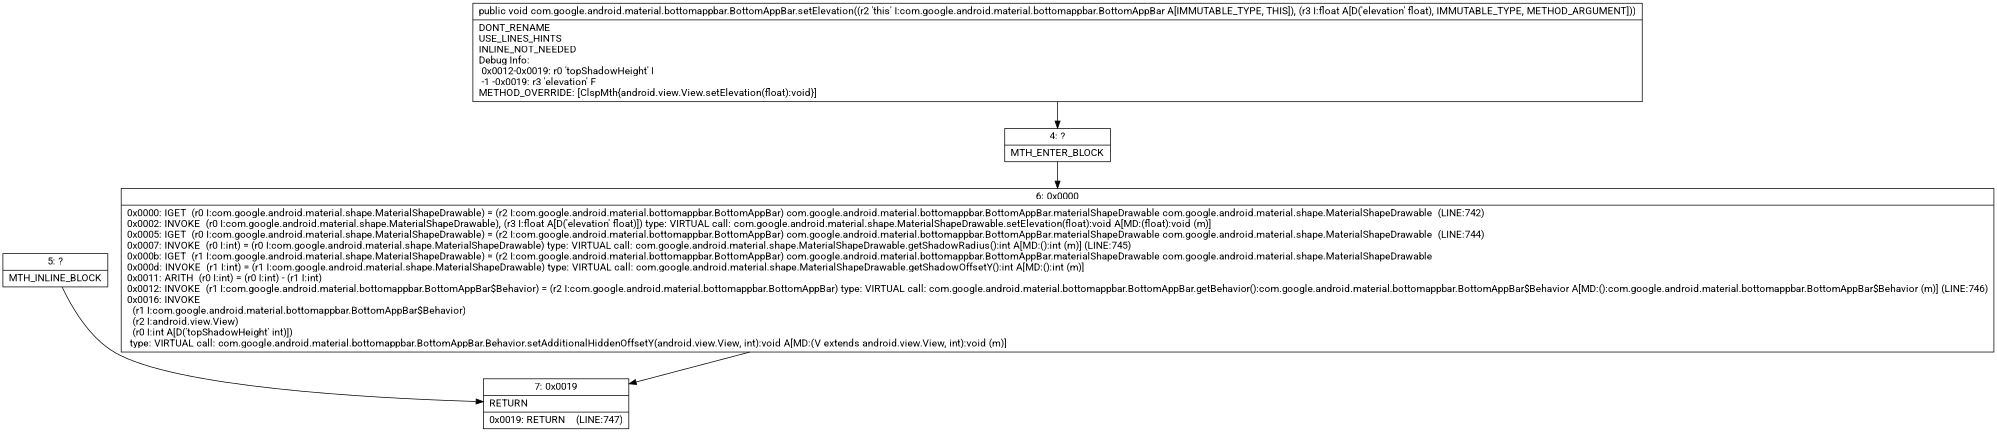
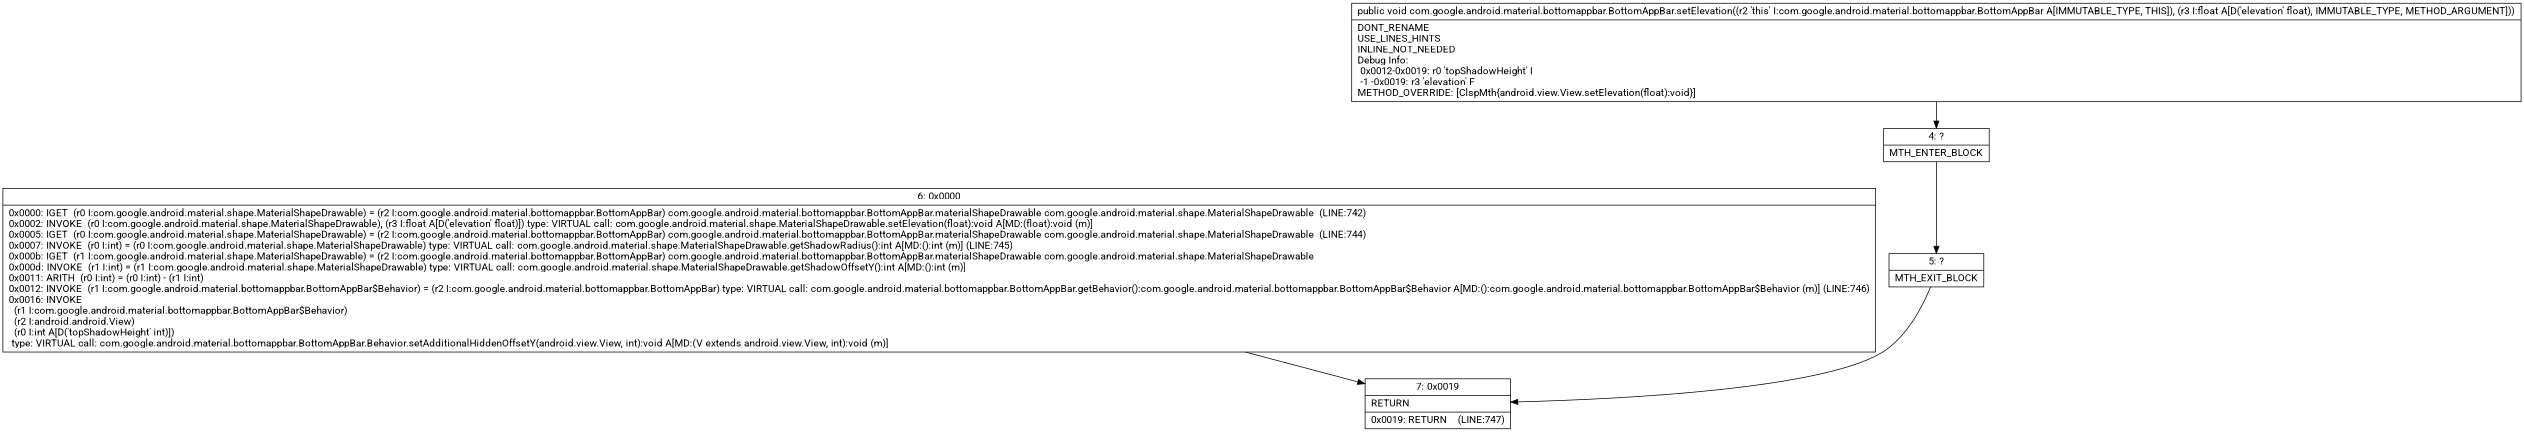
(1058, 171) -> (1936, 204)
(55, 278) -> (1936, 278)
(183, 322) -> (72, 322)
